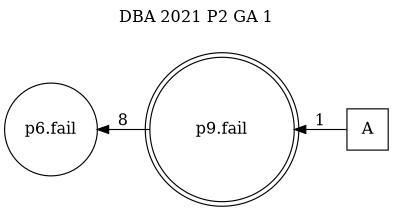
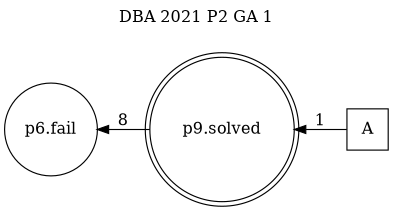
(222, 129) -> (222, 129)
